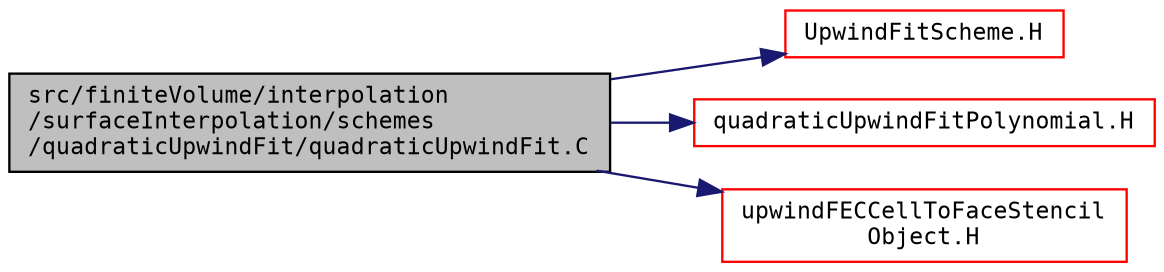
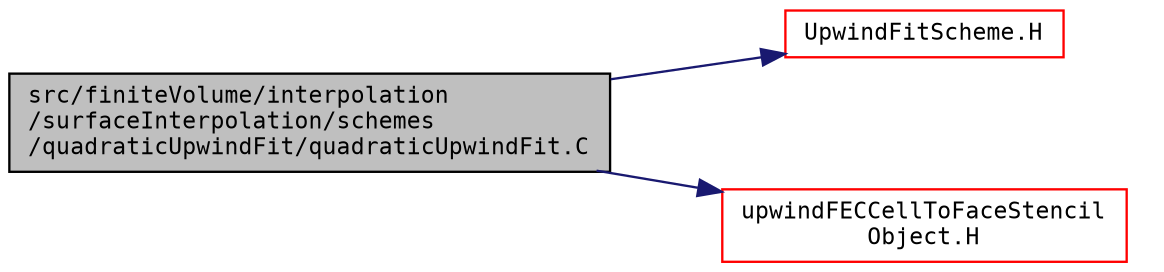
(924, 123) -> none
